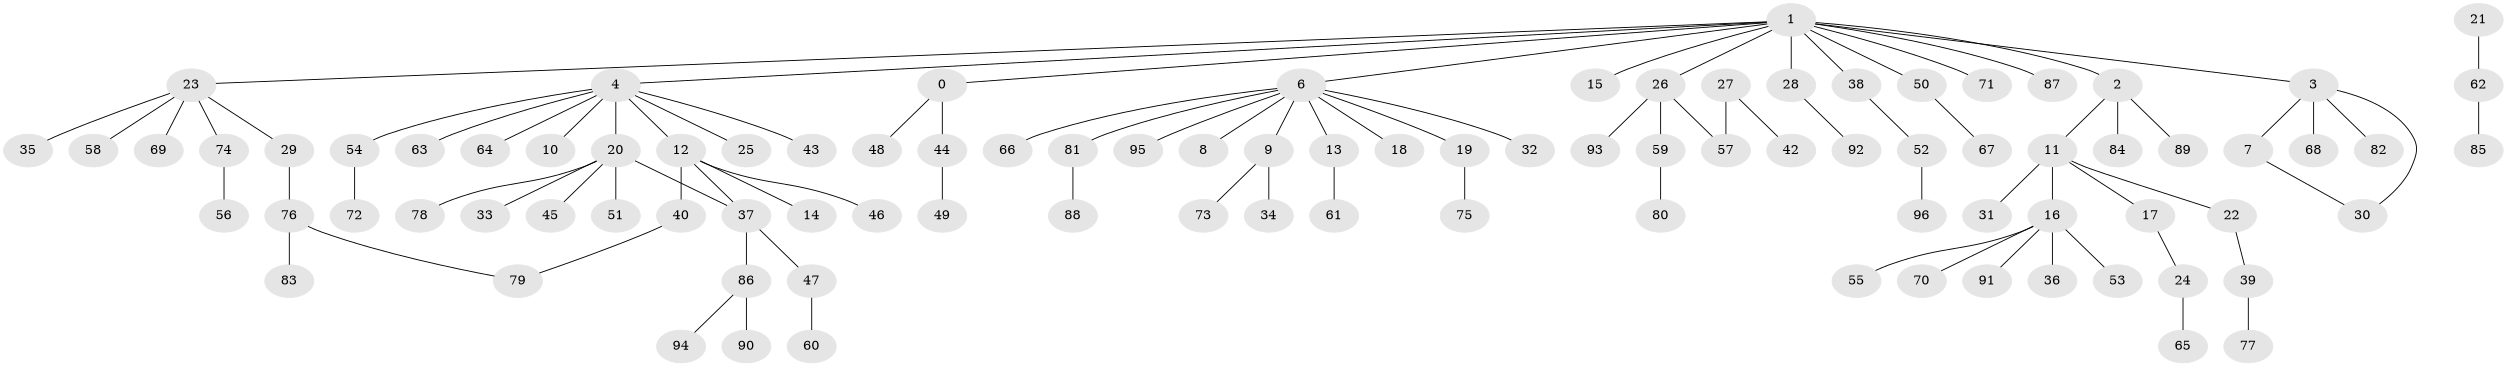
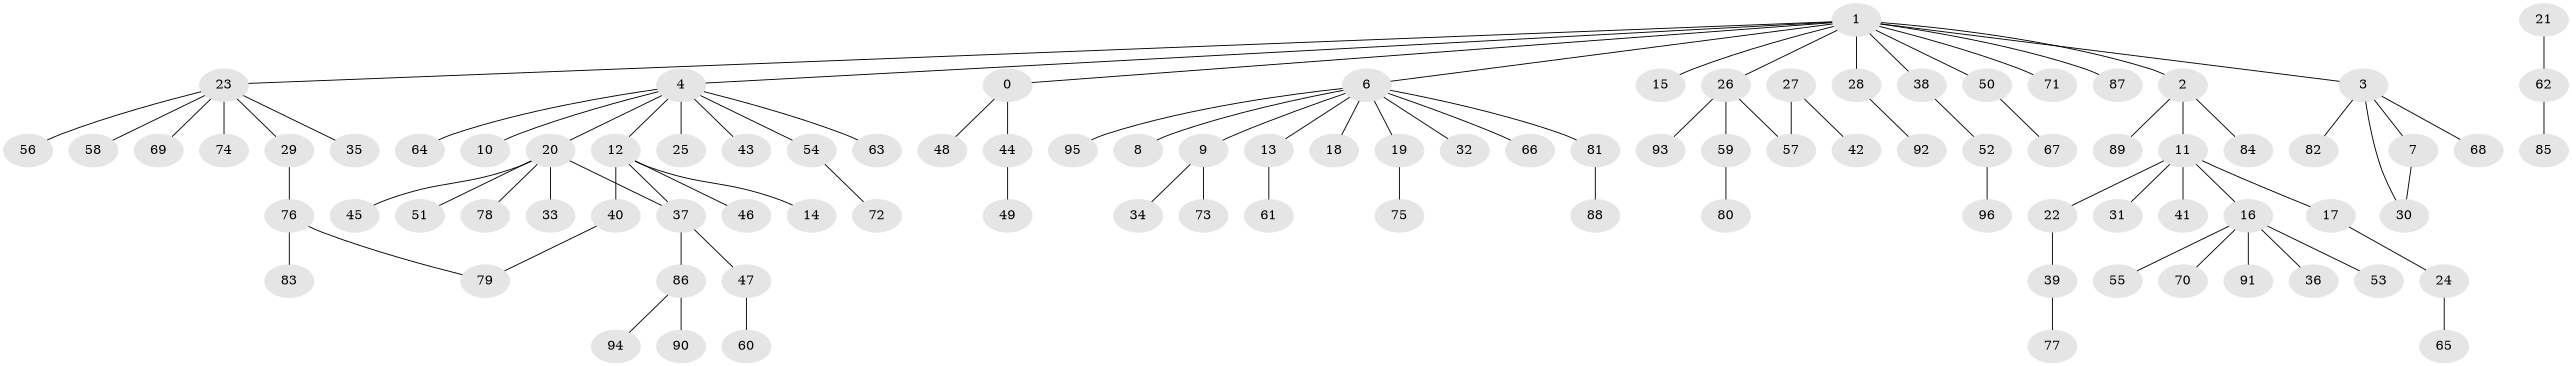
(224, 183) -> (123, 113)
none -> (2183, 216)
